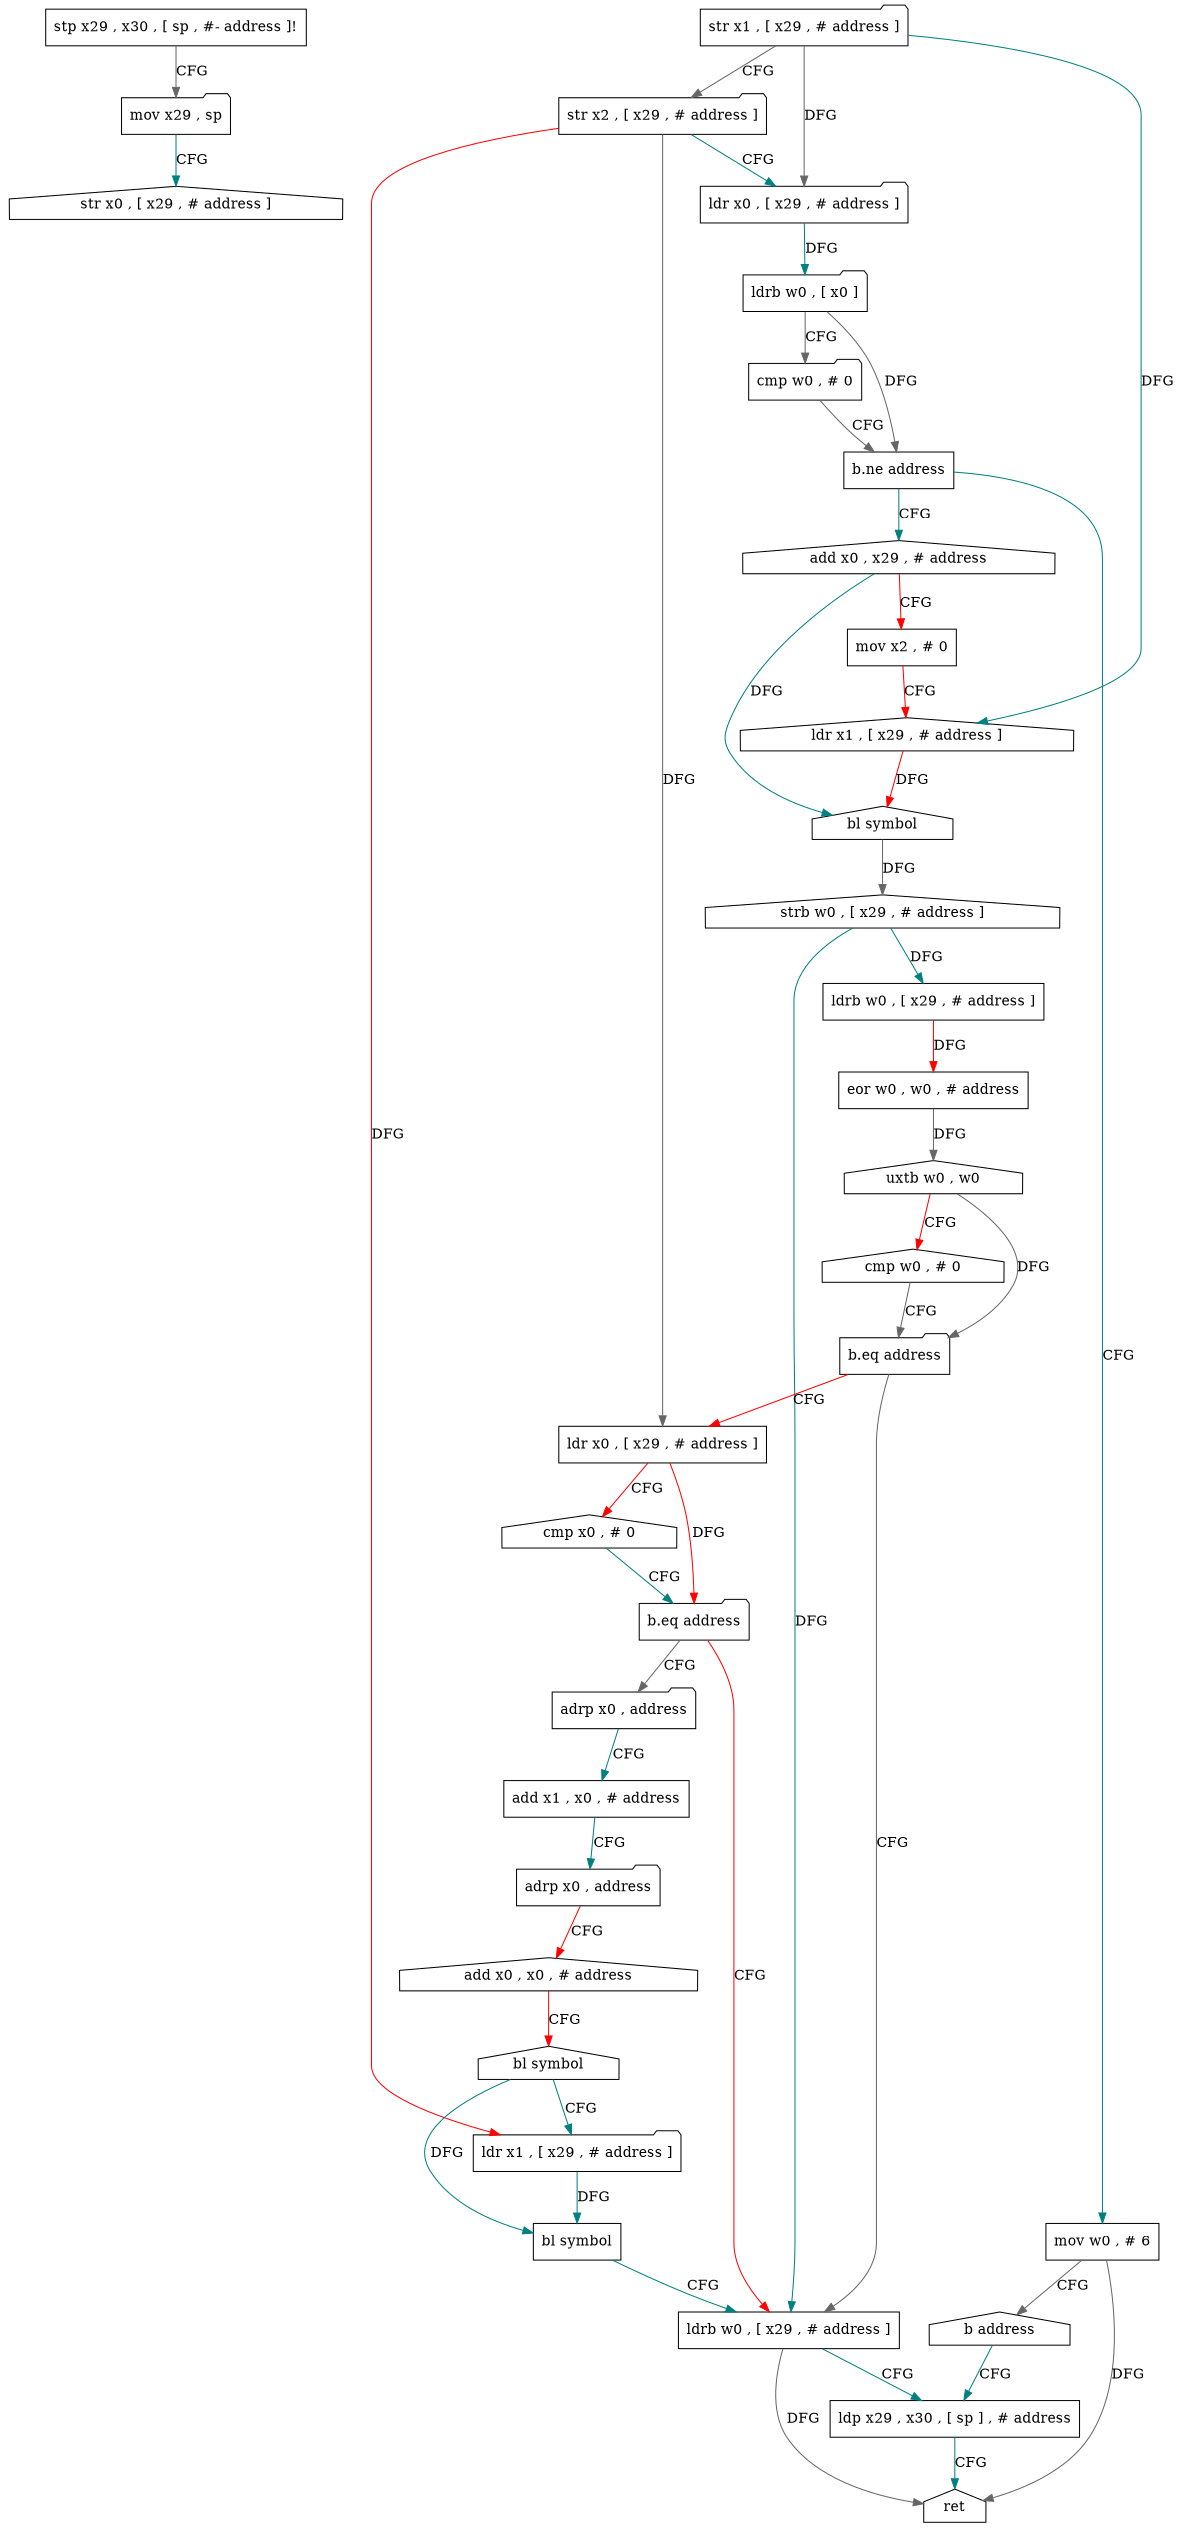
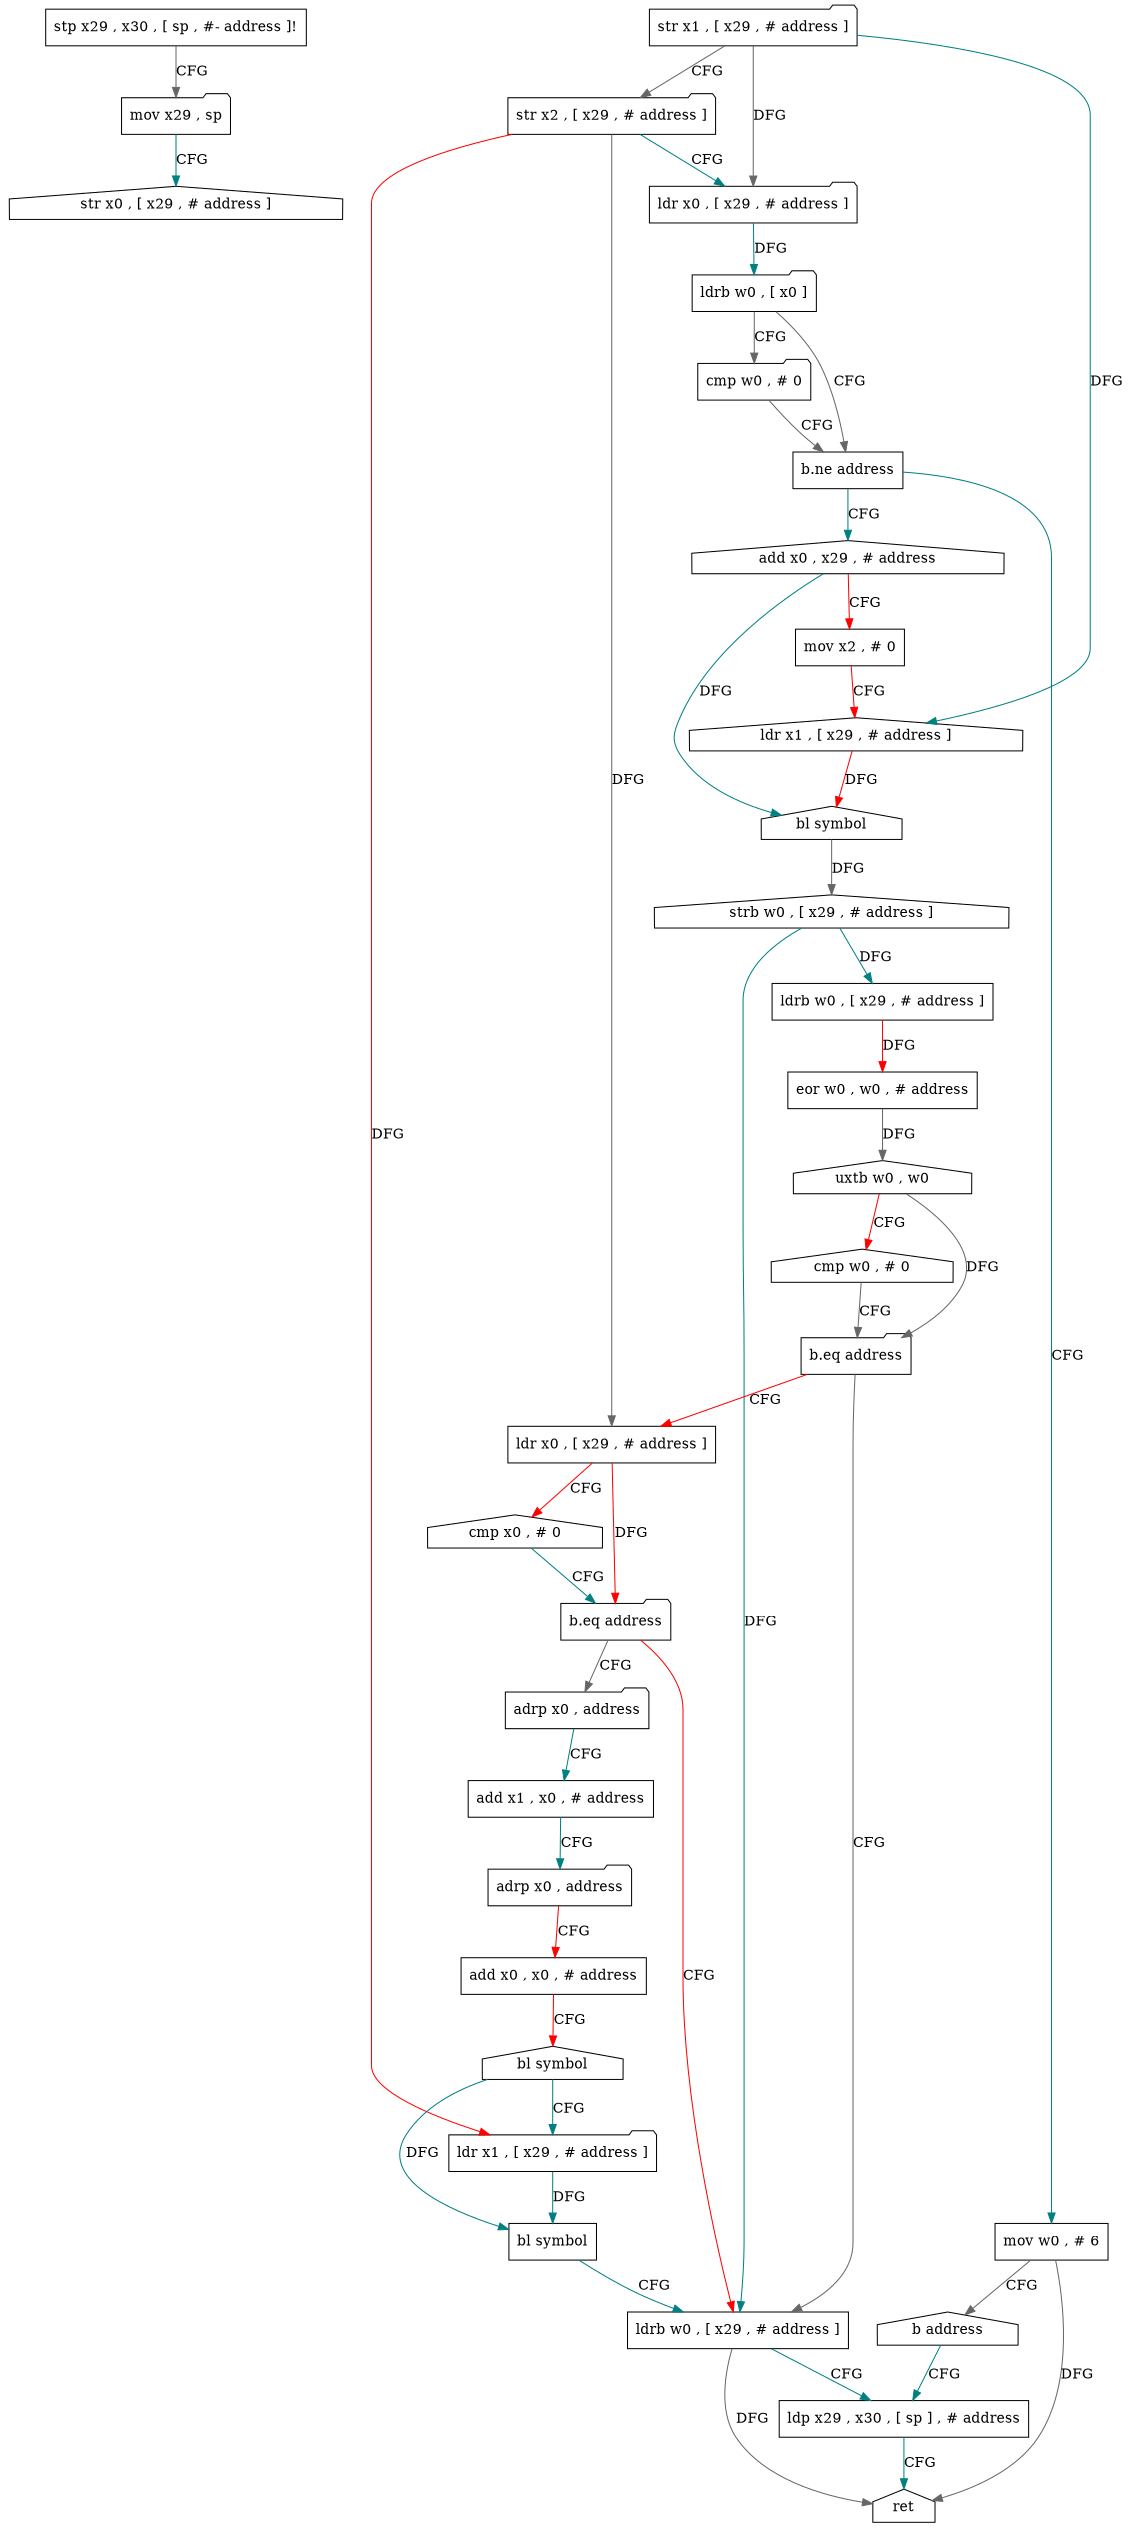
(901, 382) -> (850, 382)
(549, 1976) -> (554, 1976)
